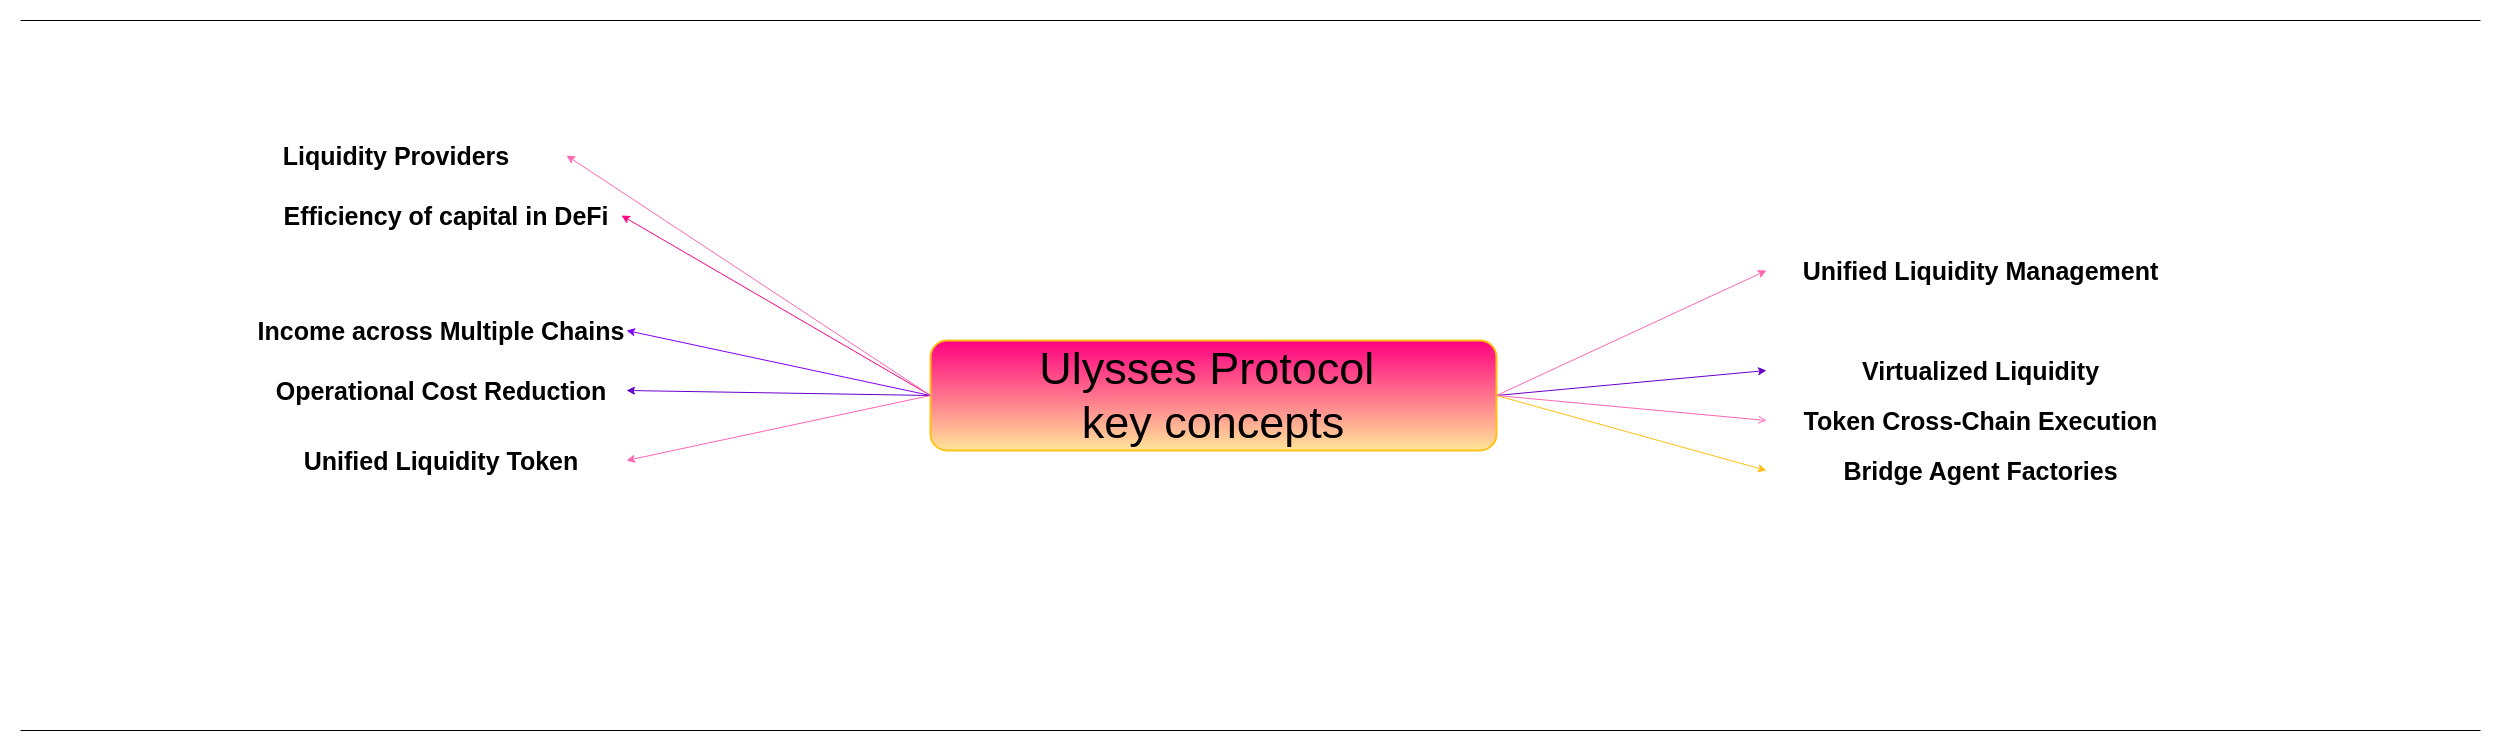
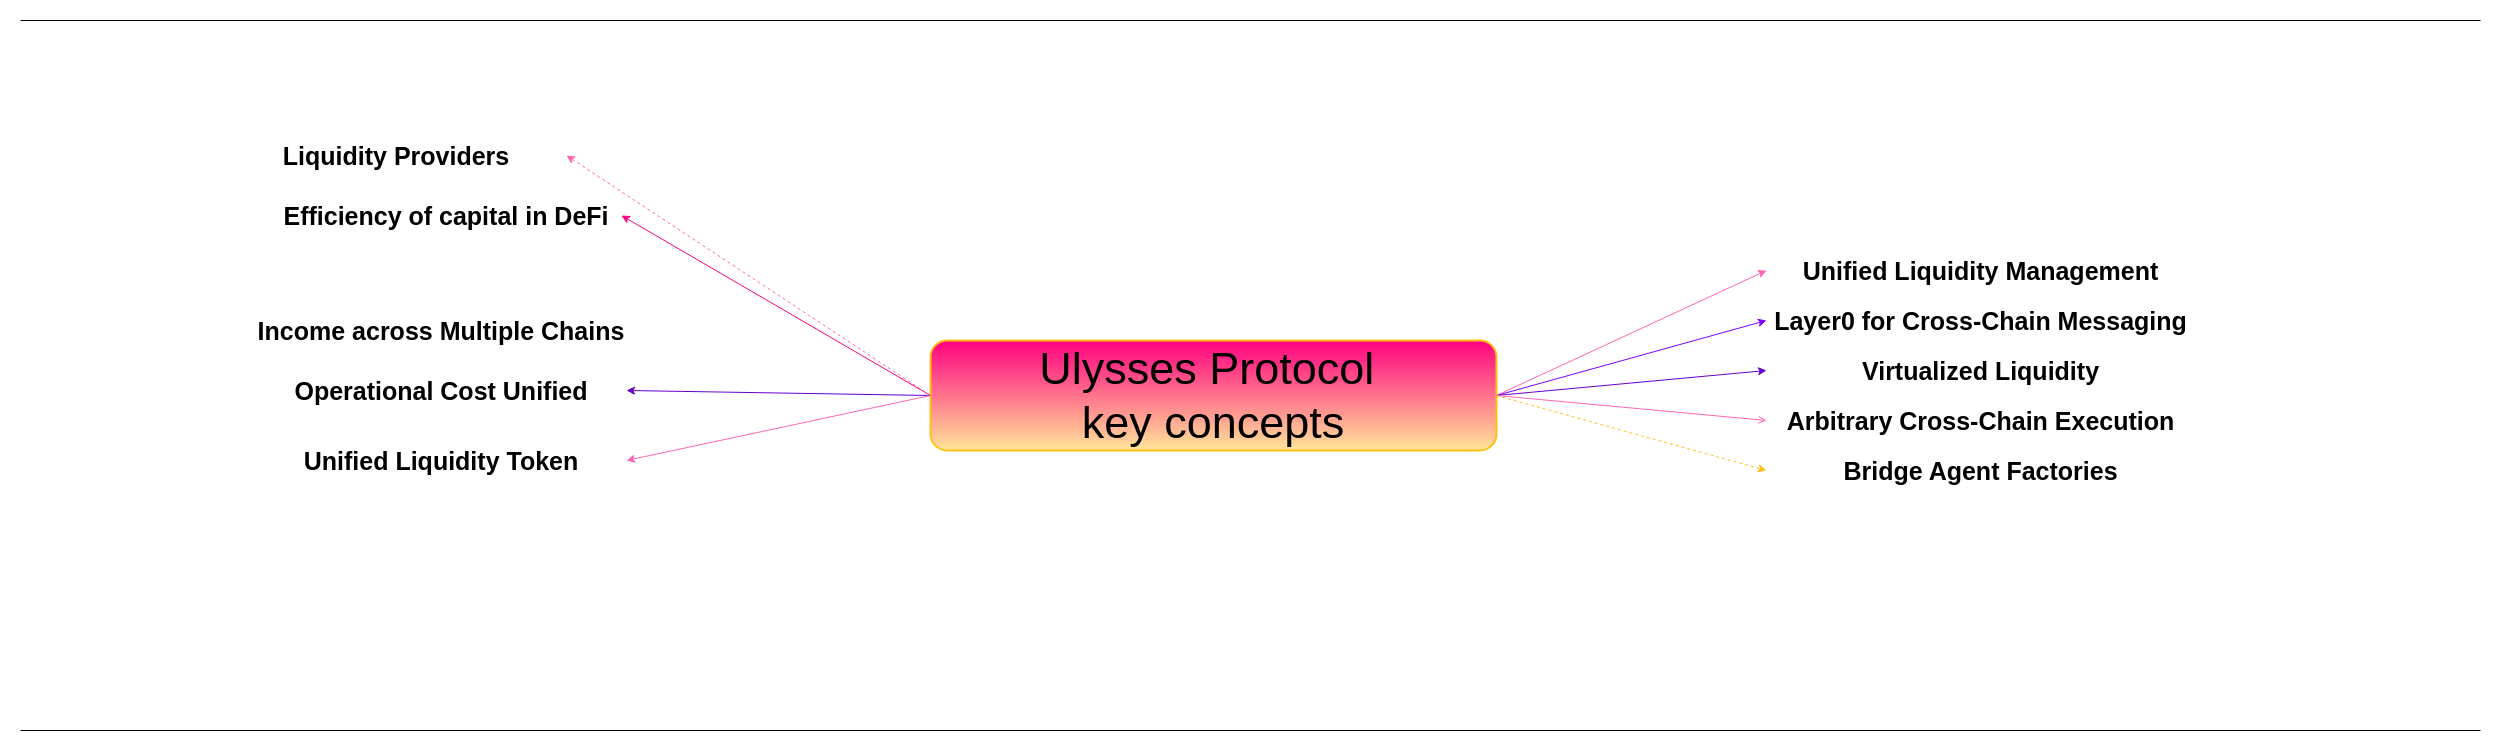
(739, 269) -> (739, 269)
none -> (1981, 321)
none -> (1632, 358)
(777, 363) -> none
(442, 391) -> (442, 391)
(1981, 421) -> (1981, 421)
(1629, 432) -> (1629, 432)
